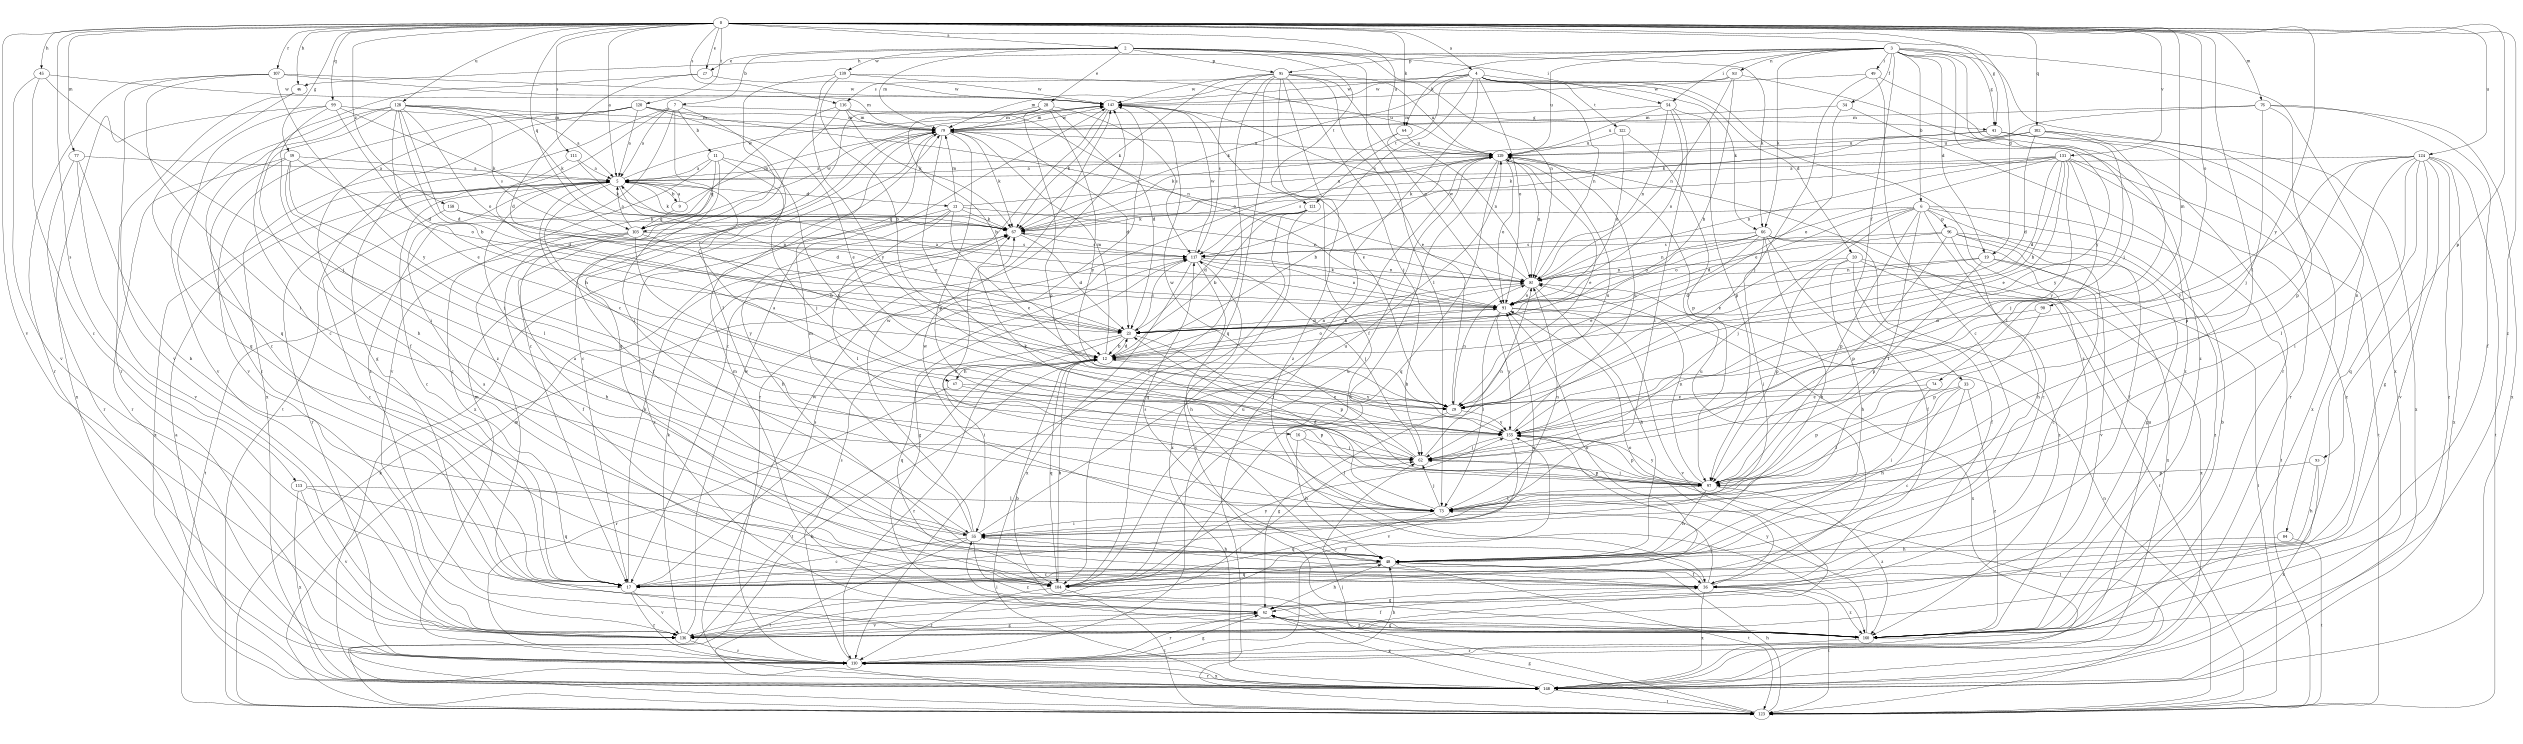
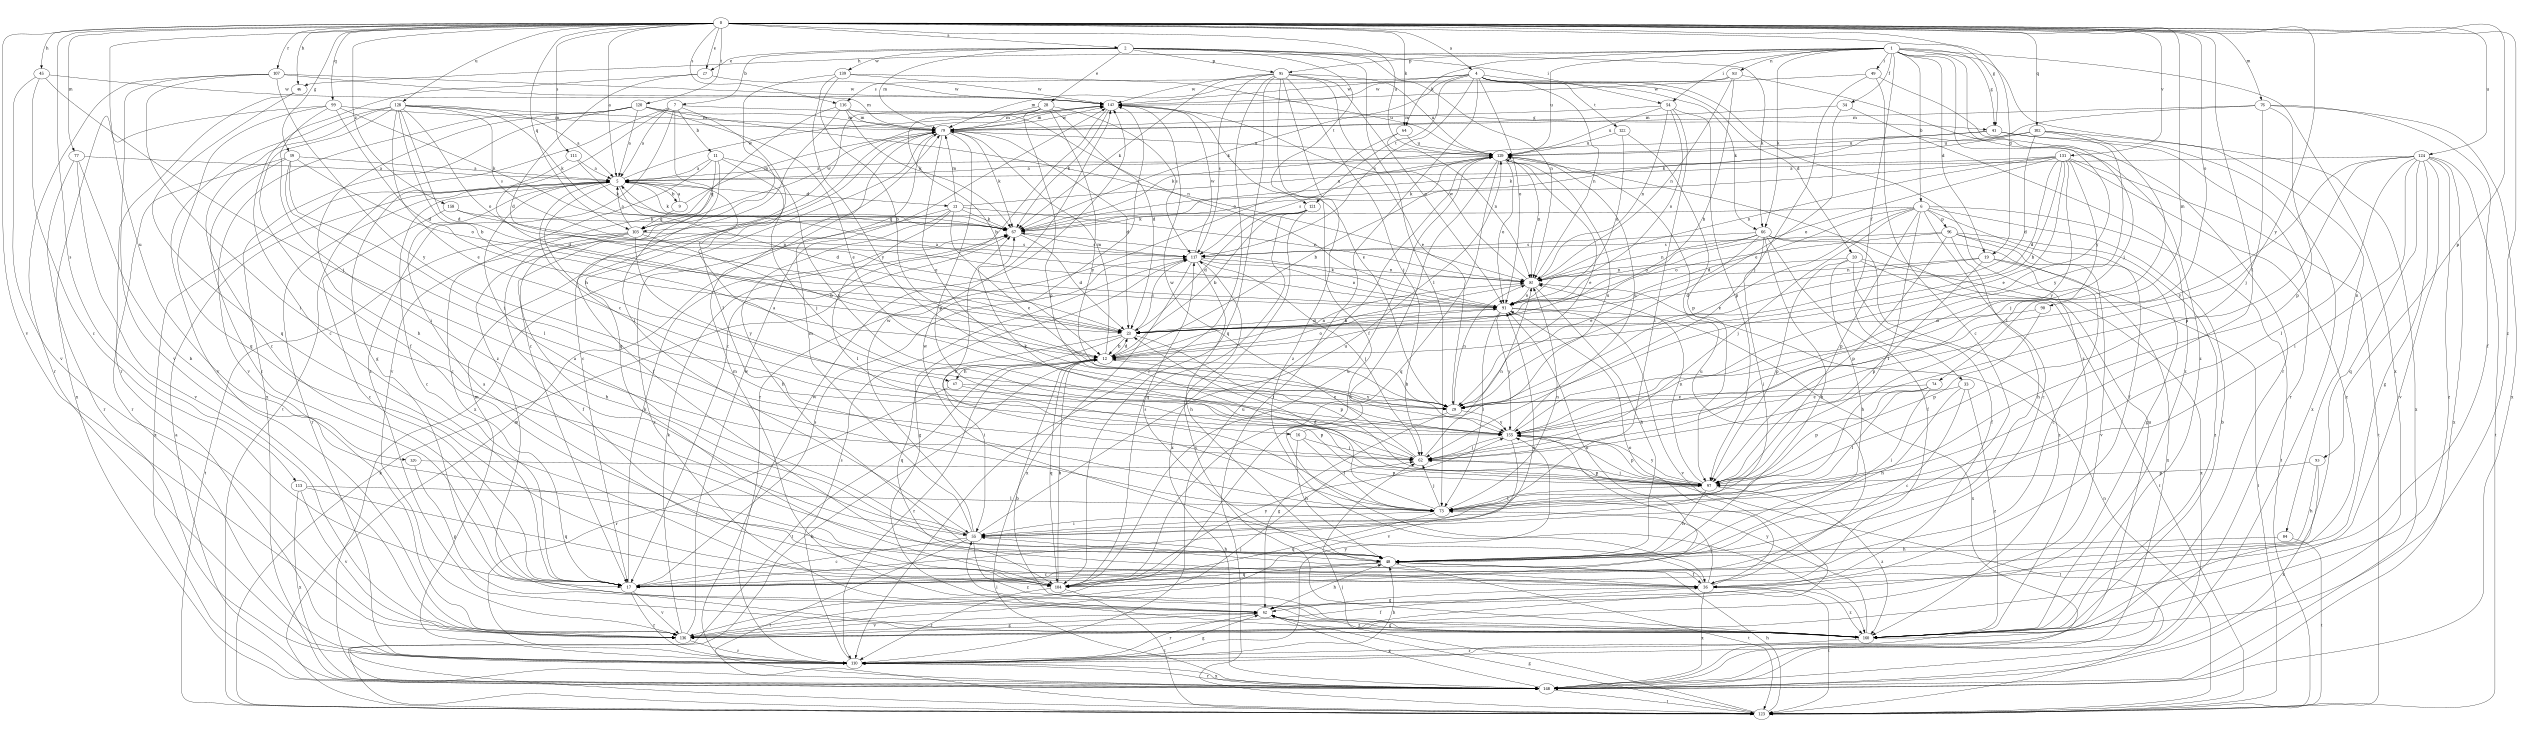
(1892, 48) -> (1892, 48)
none -> (413, 460)
(1772, 478) -> (1762, 489)
